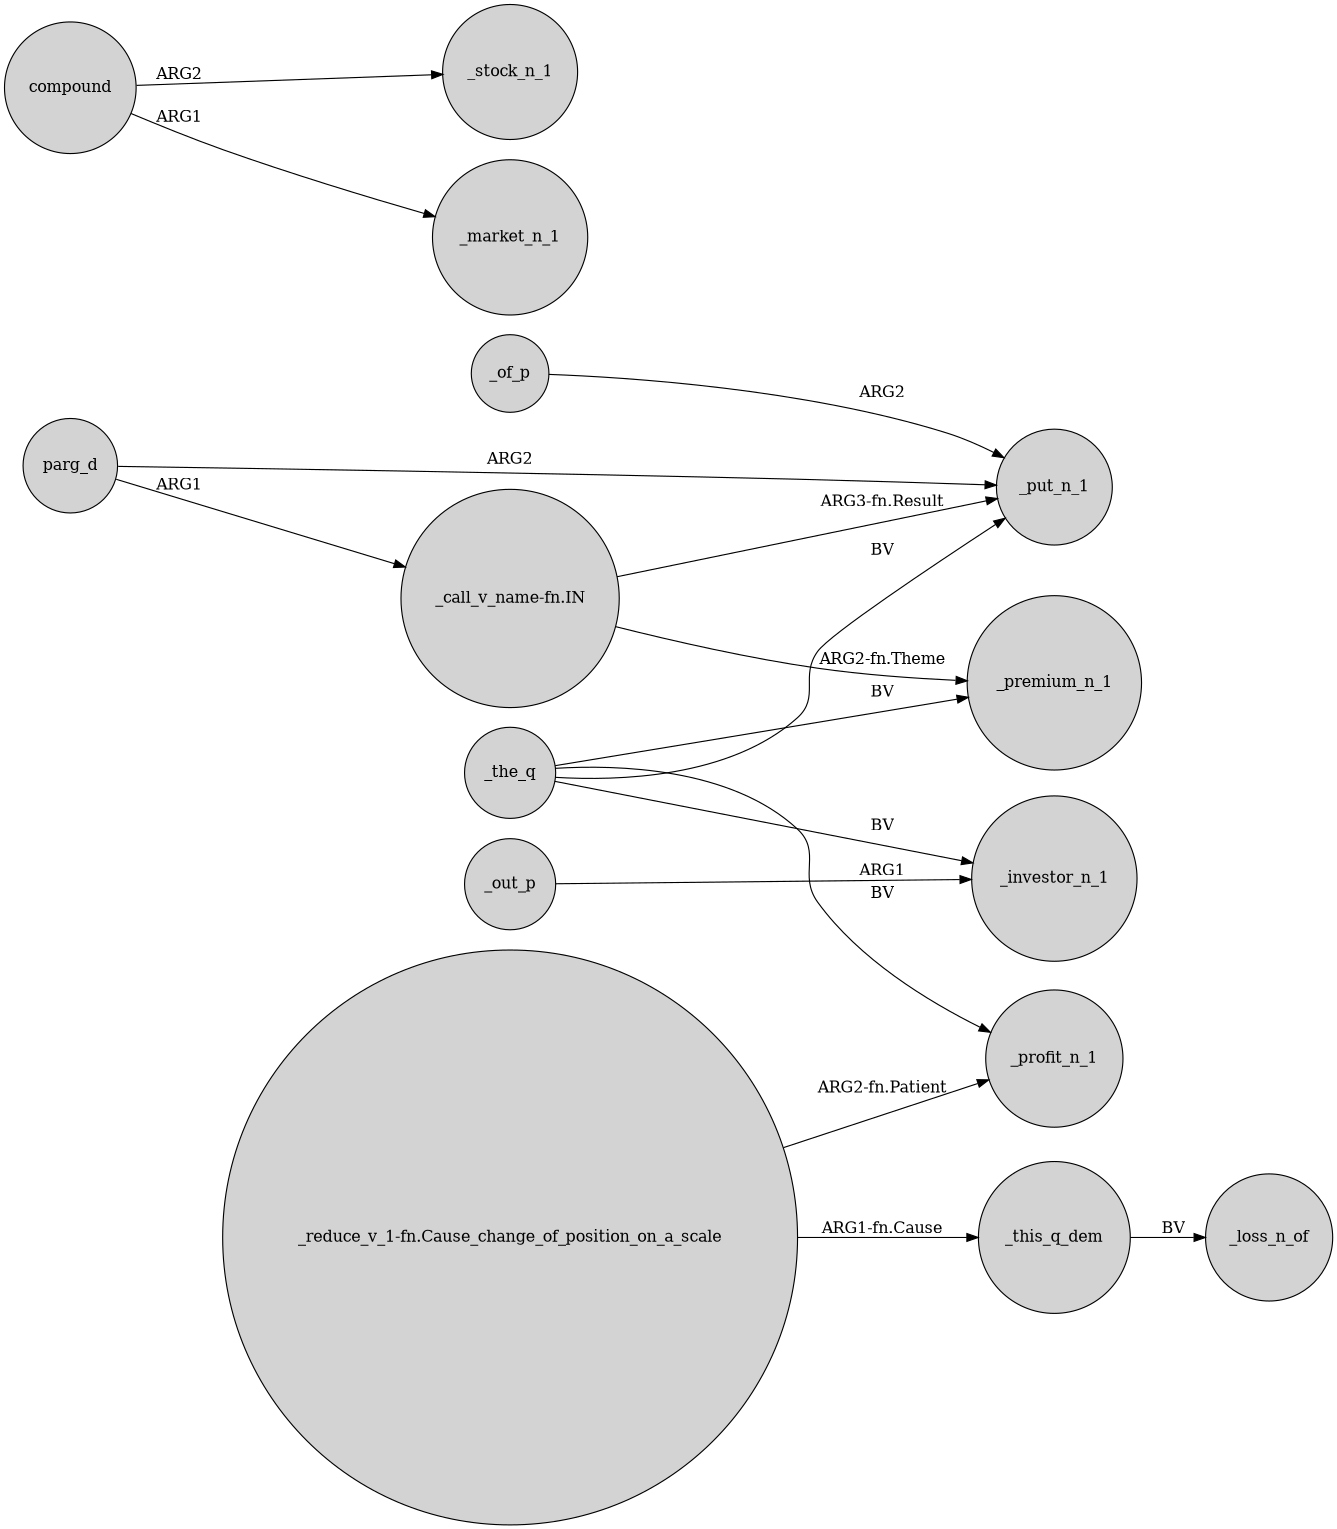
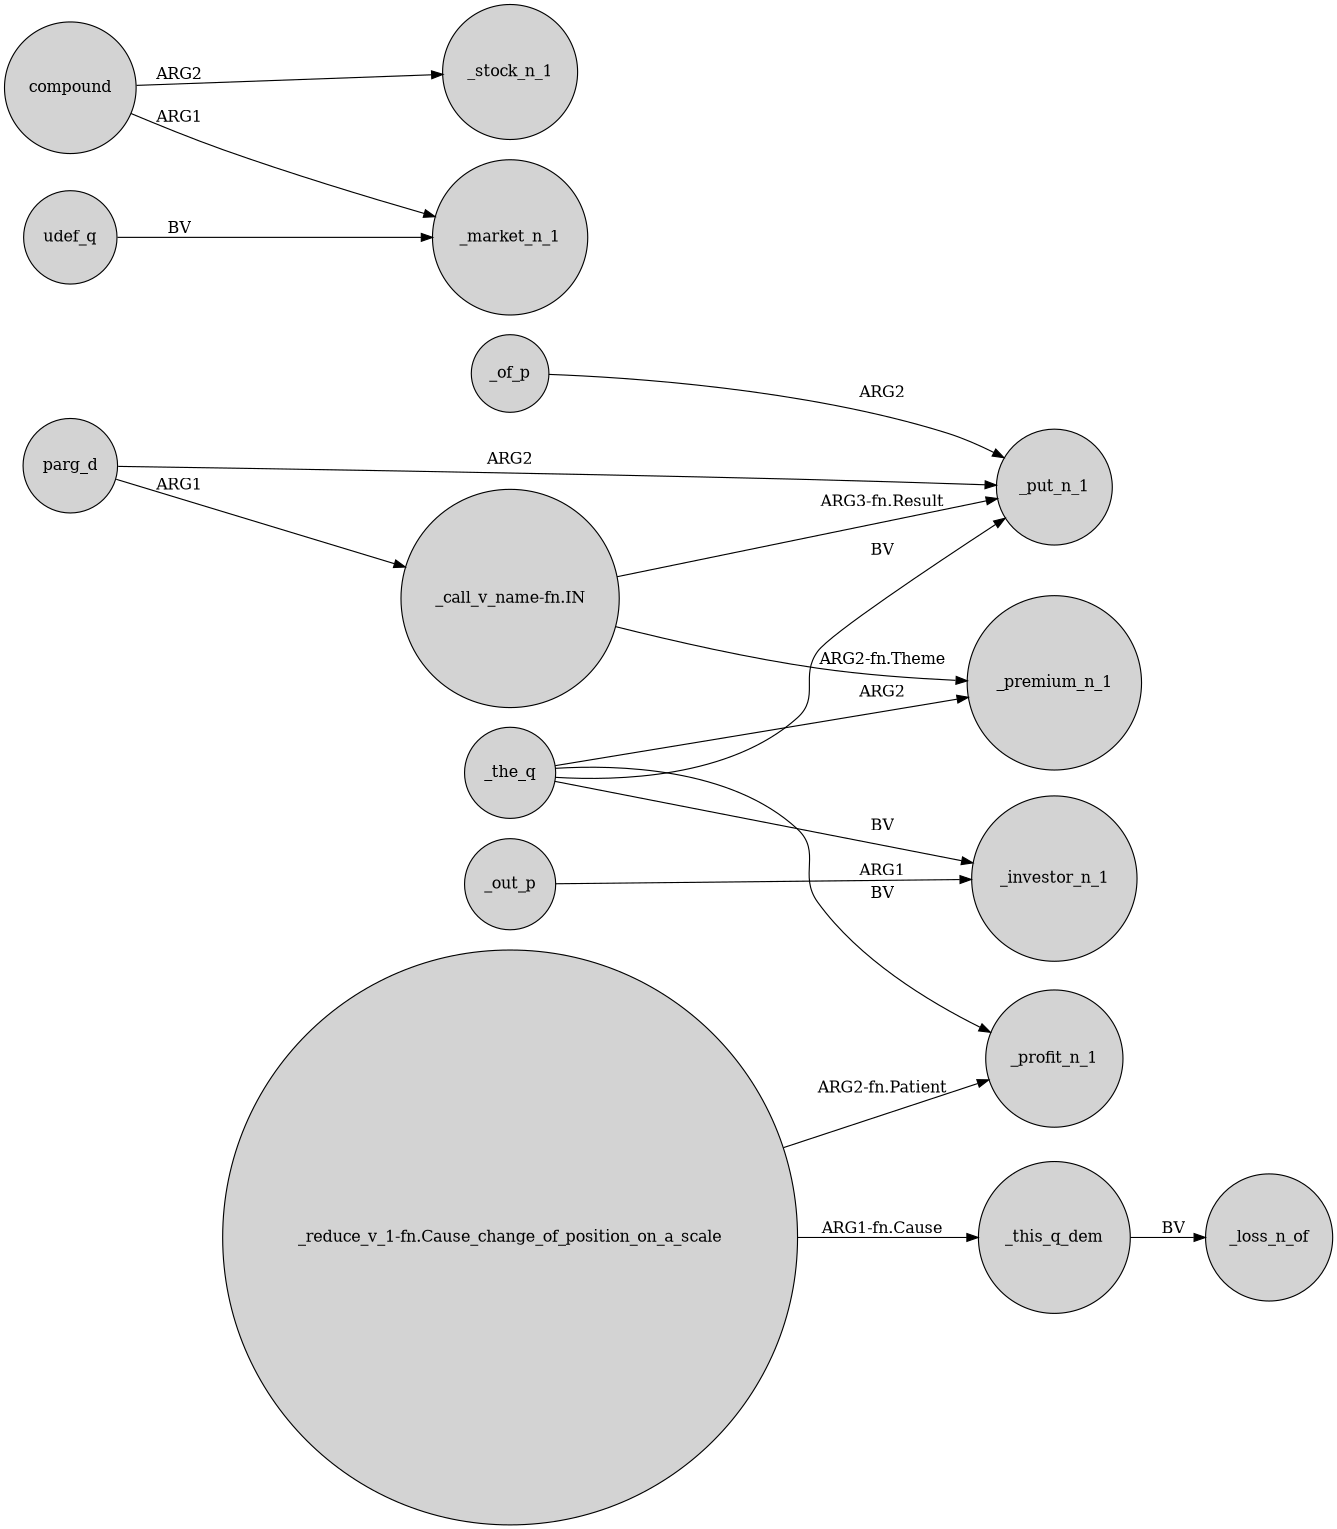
none -> (70, 237)
(882, 692) -> (882, 692)
